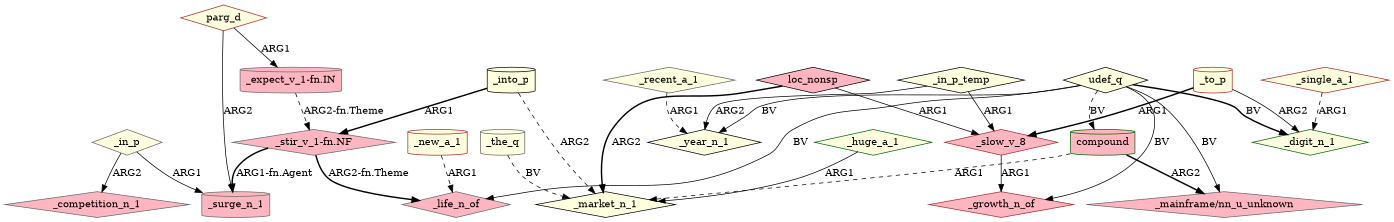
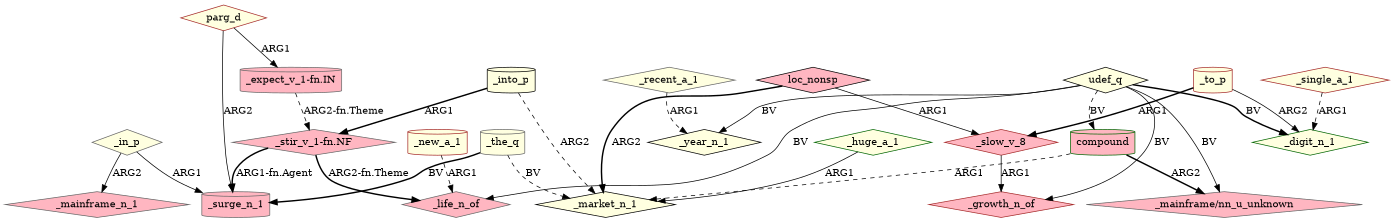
(961, 80) -> none
none -> (381, 187)
(97, 205) -> (97, 205)
